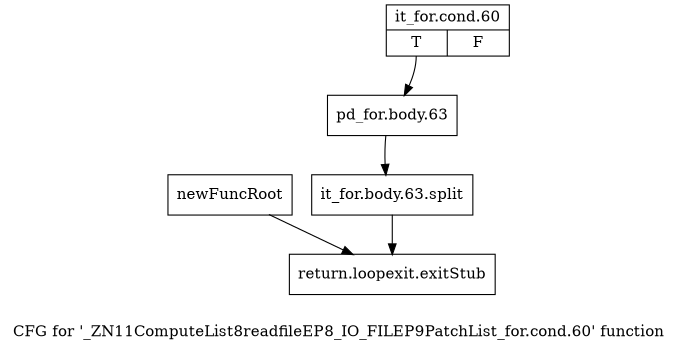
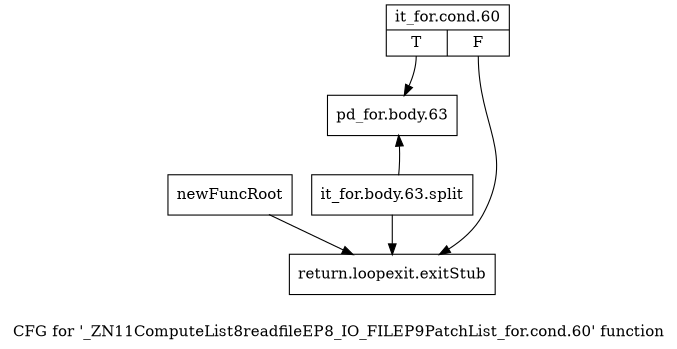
(385, 150) -> (400, 161)
none -> (496, 160)
